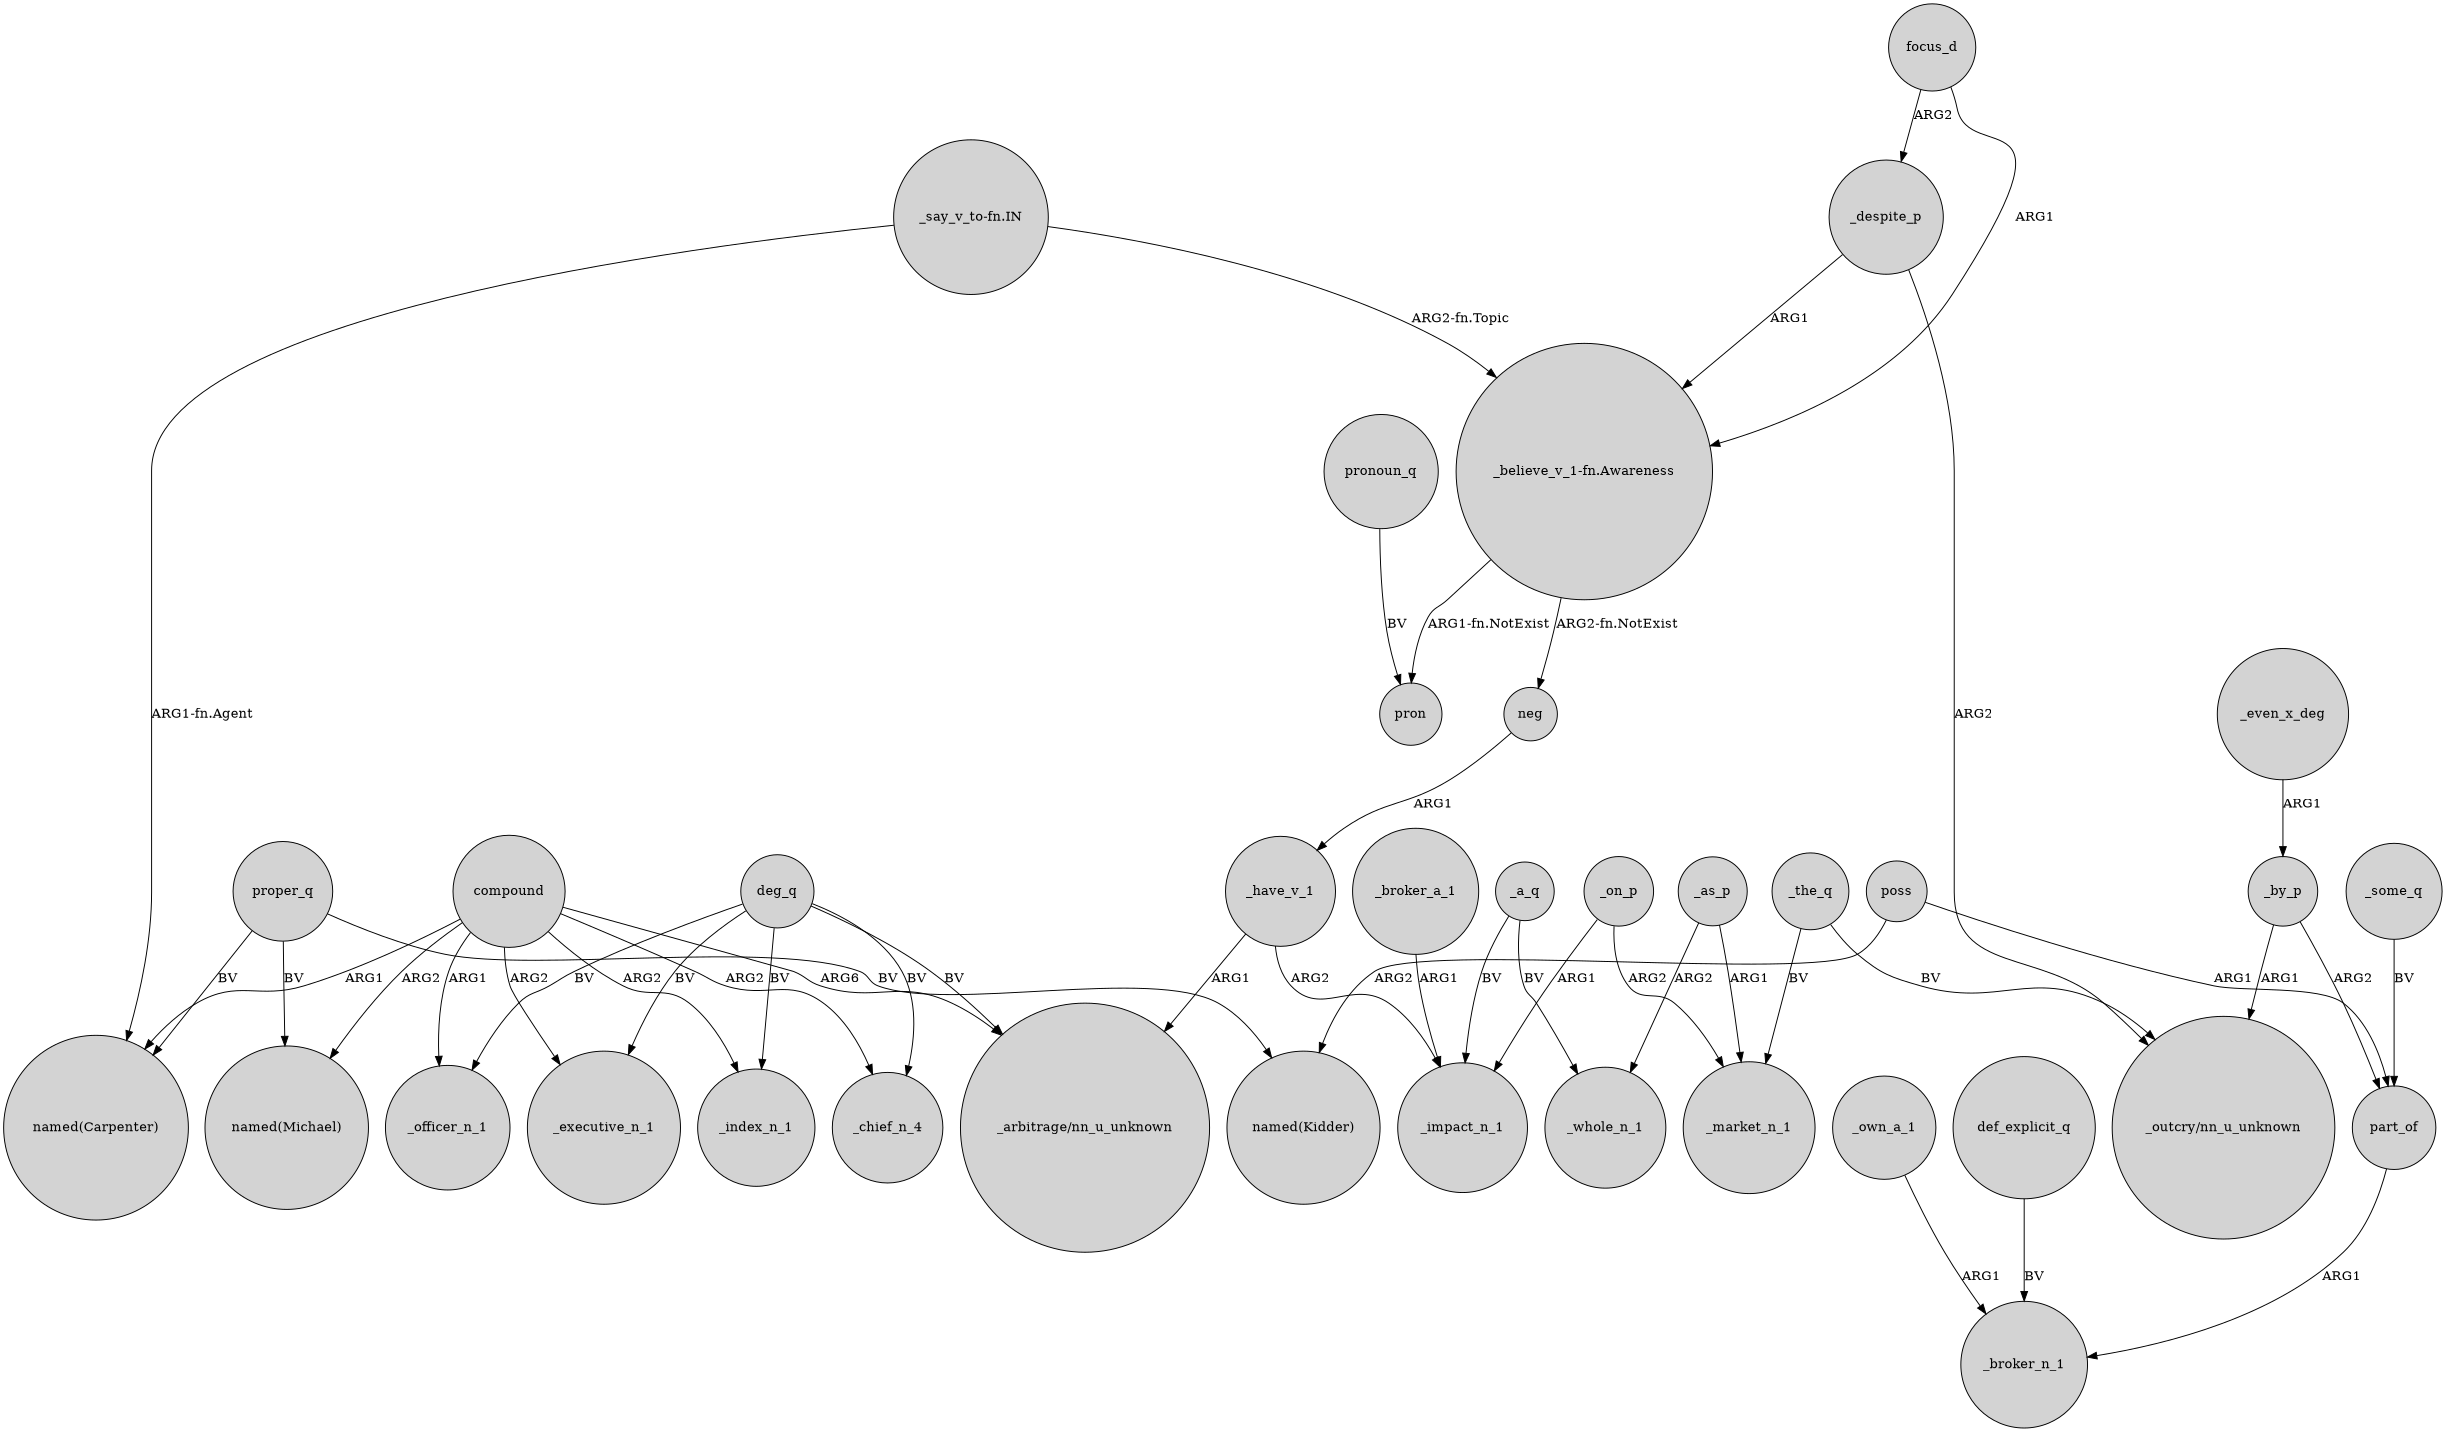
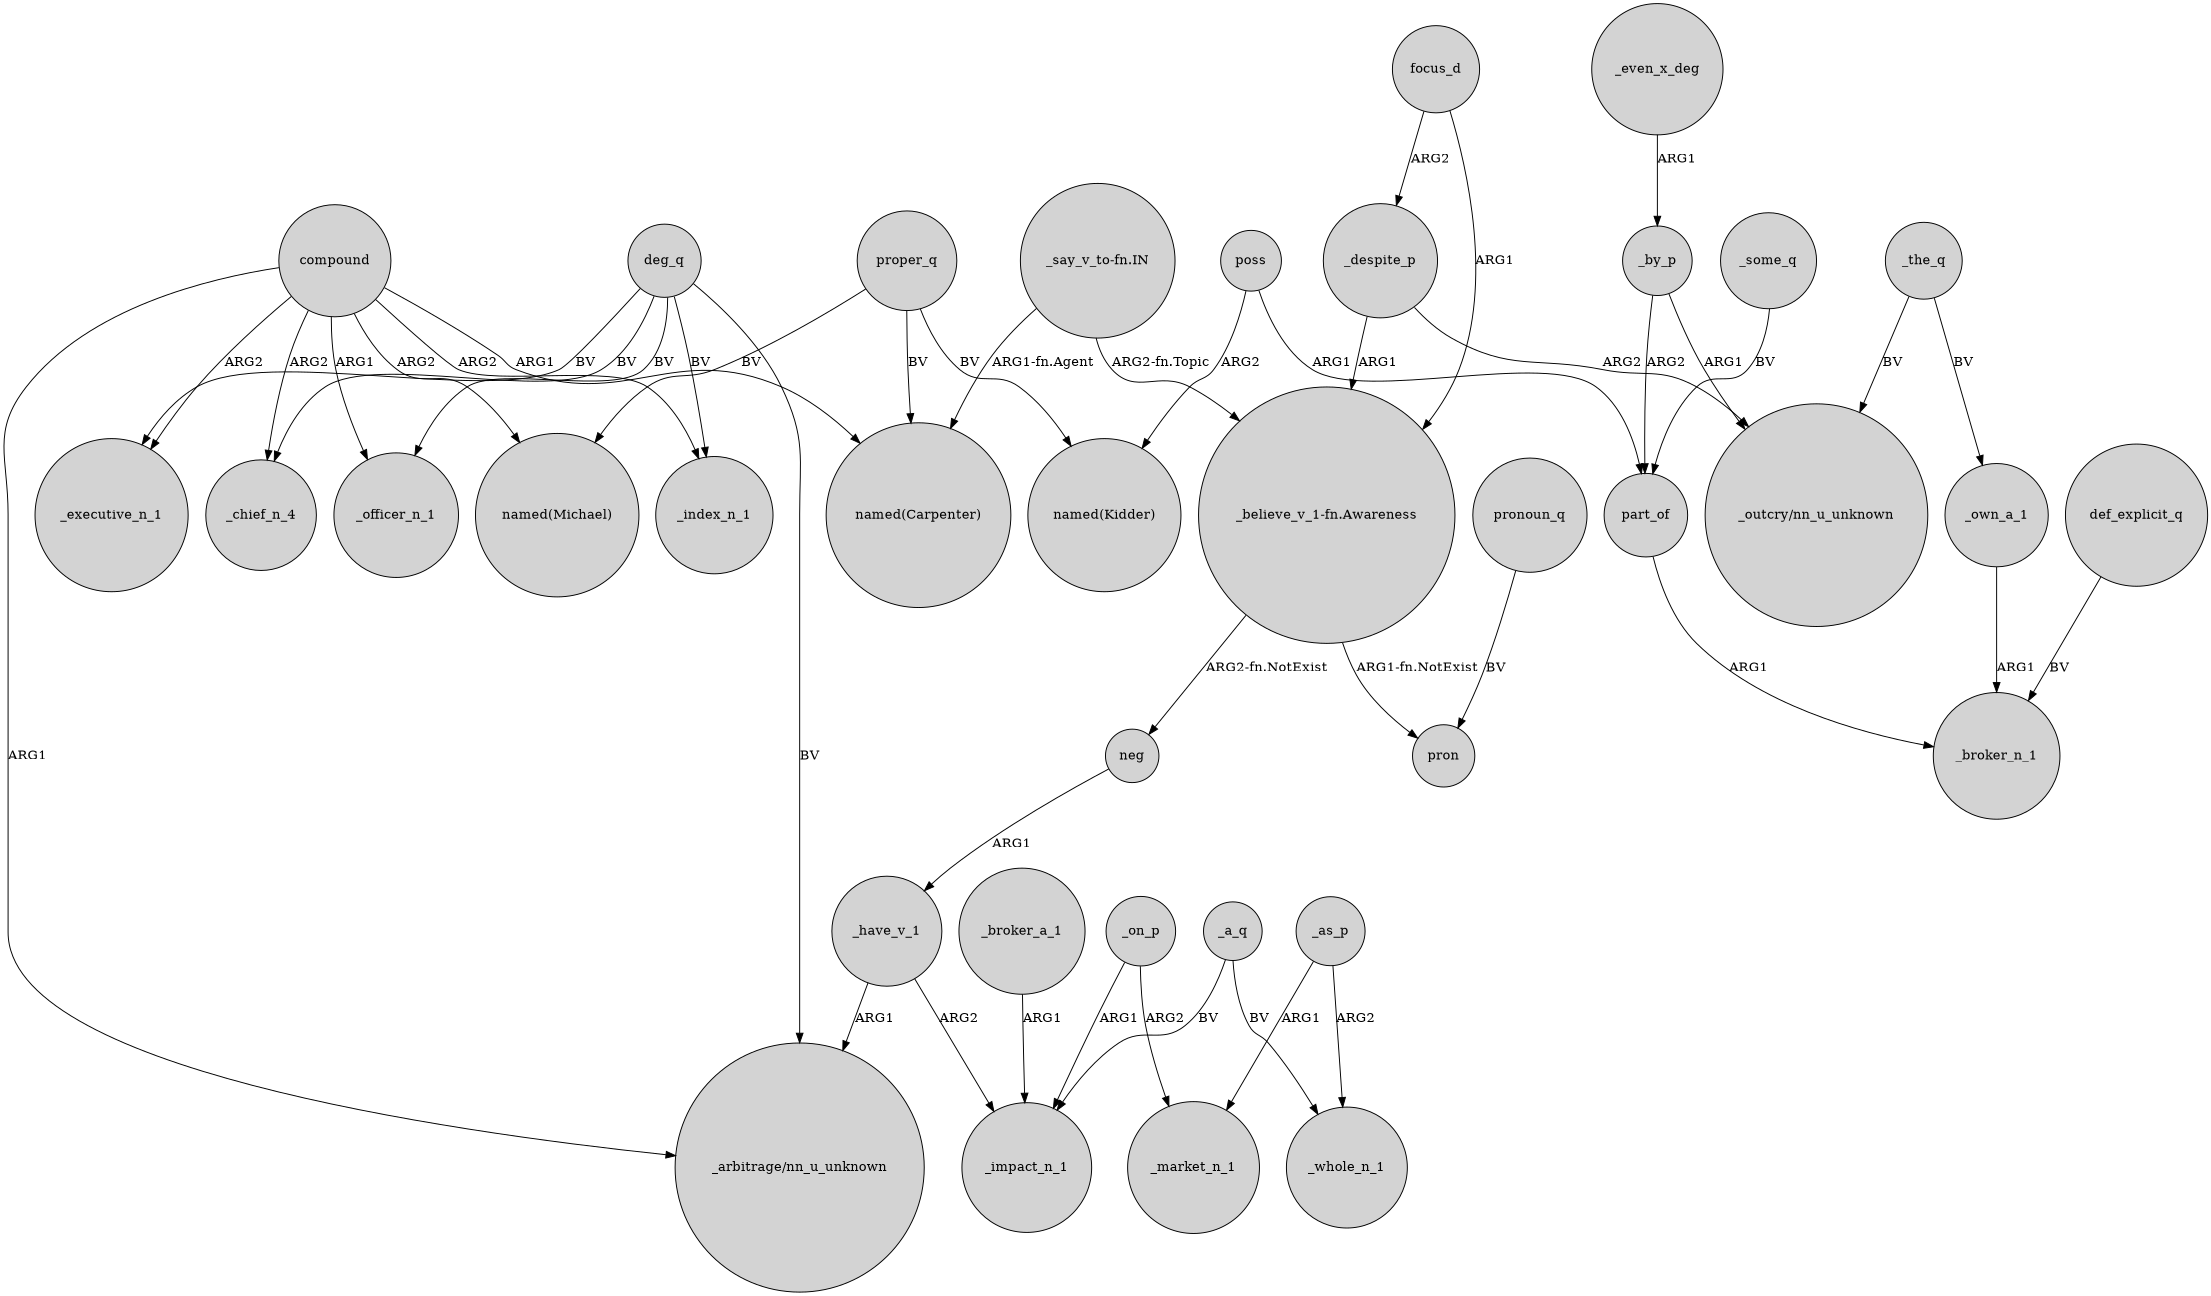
(840, 979) -> (28, 756)
(1785, 991) -> (1957, 377)
